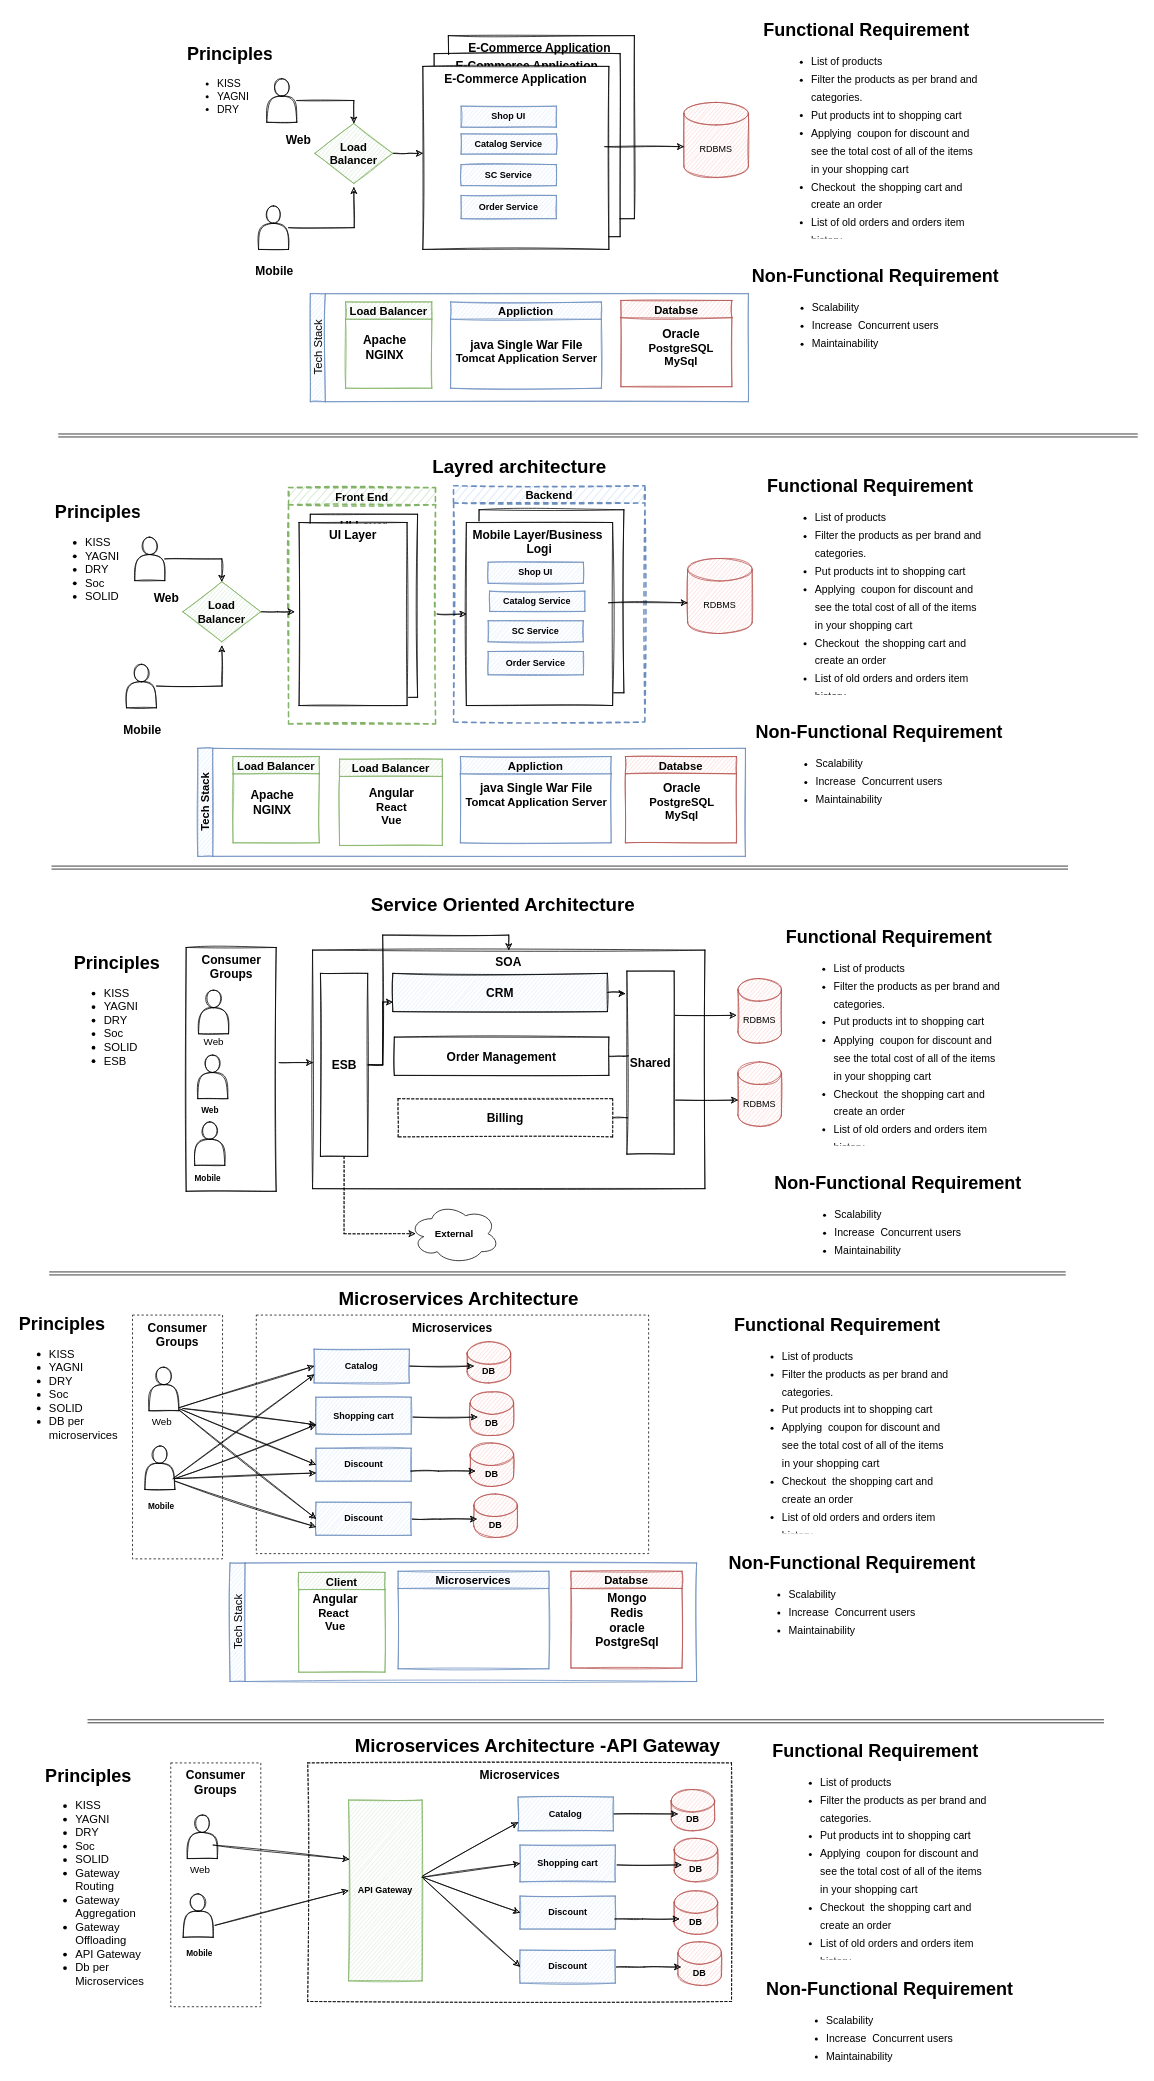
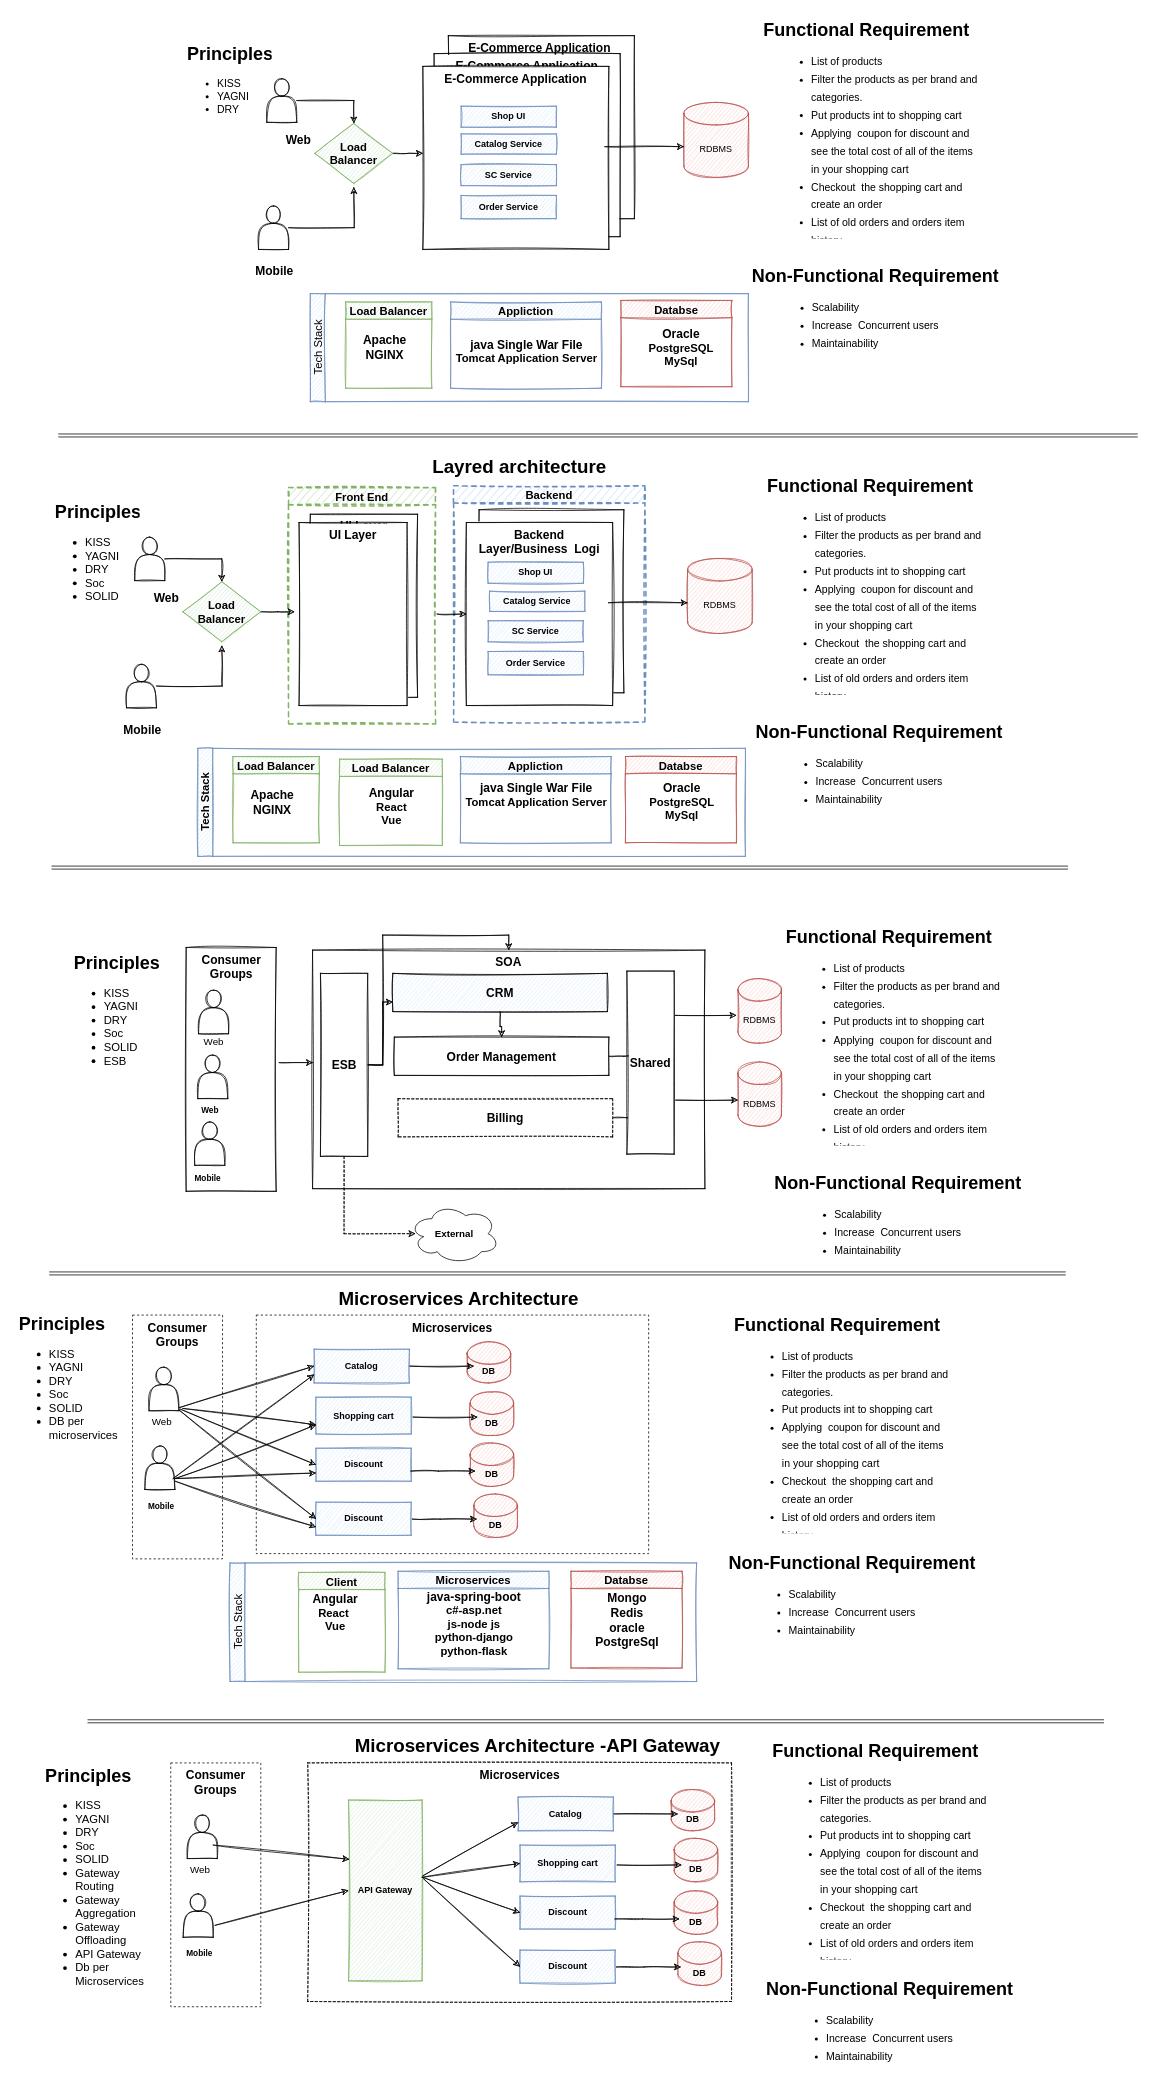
(539, 533) -> (539, 533)
(503, 903) -> none
(616, 992) -> (500, 1022)
none -> (473, 1623)
